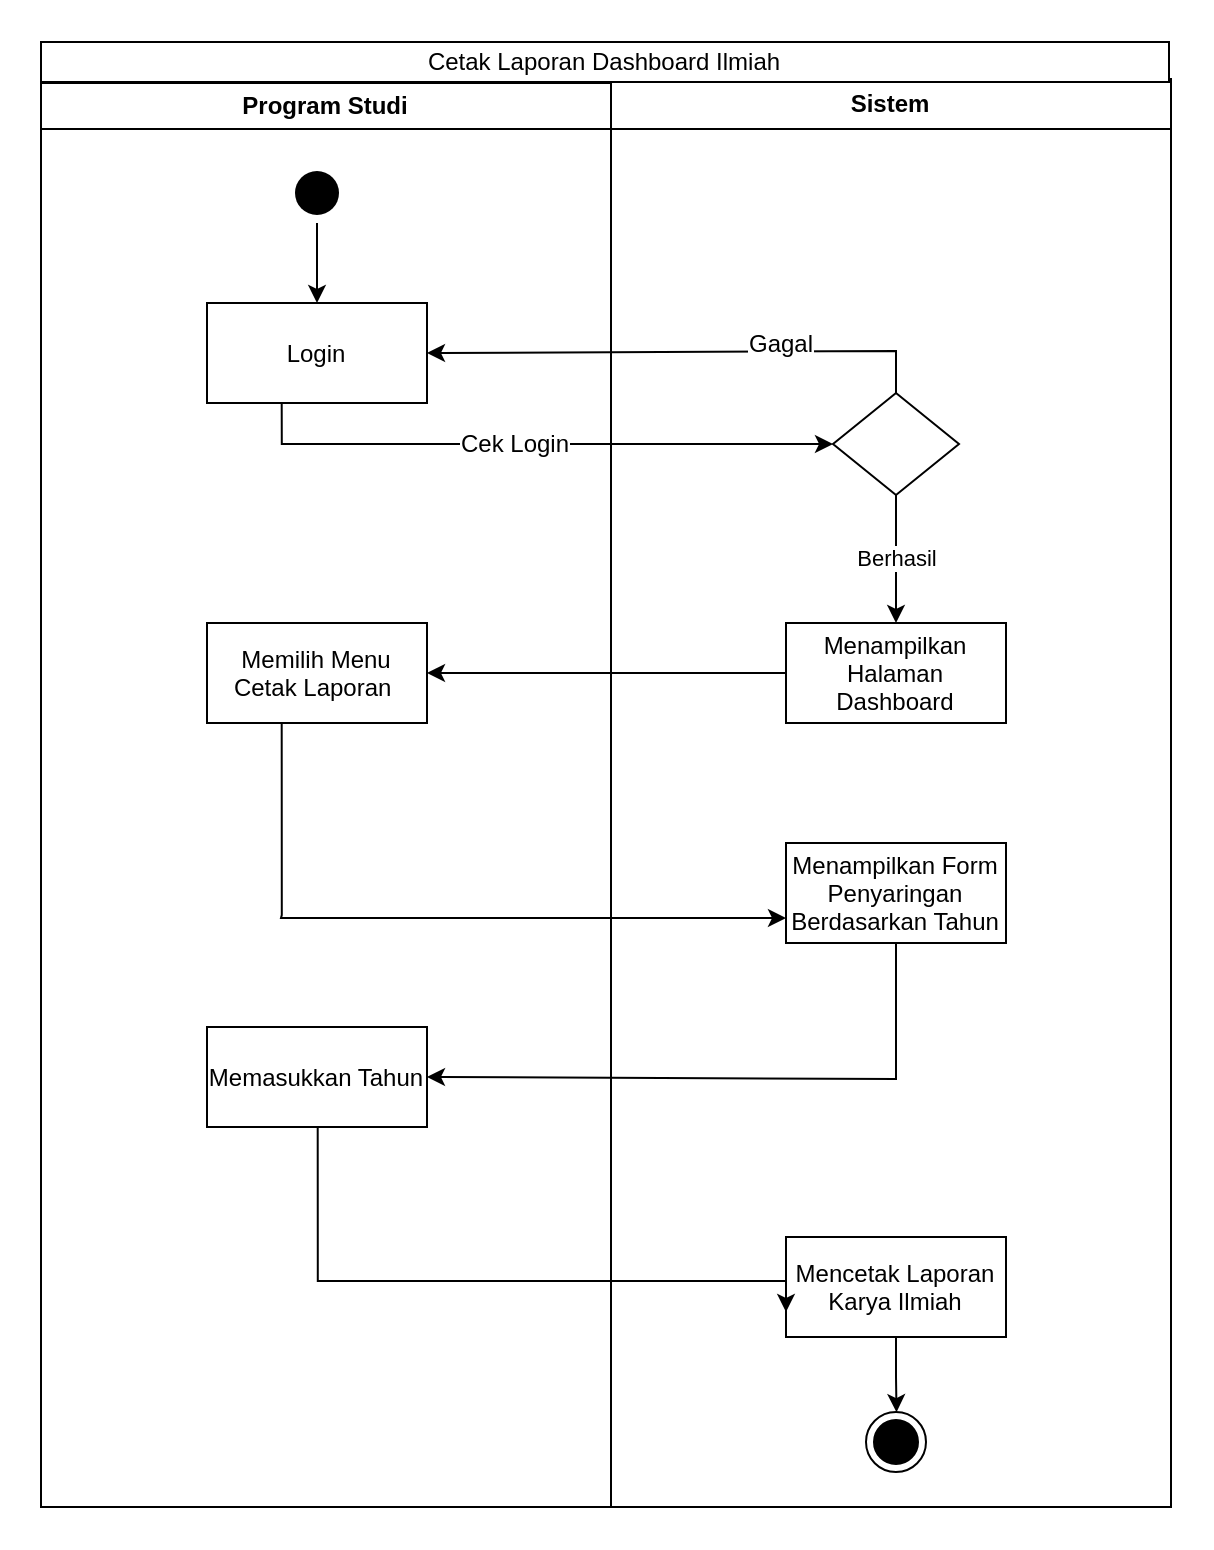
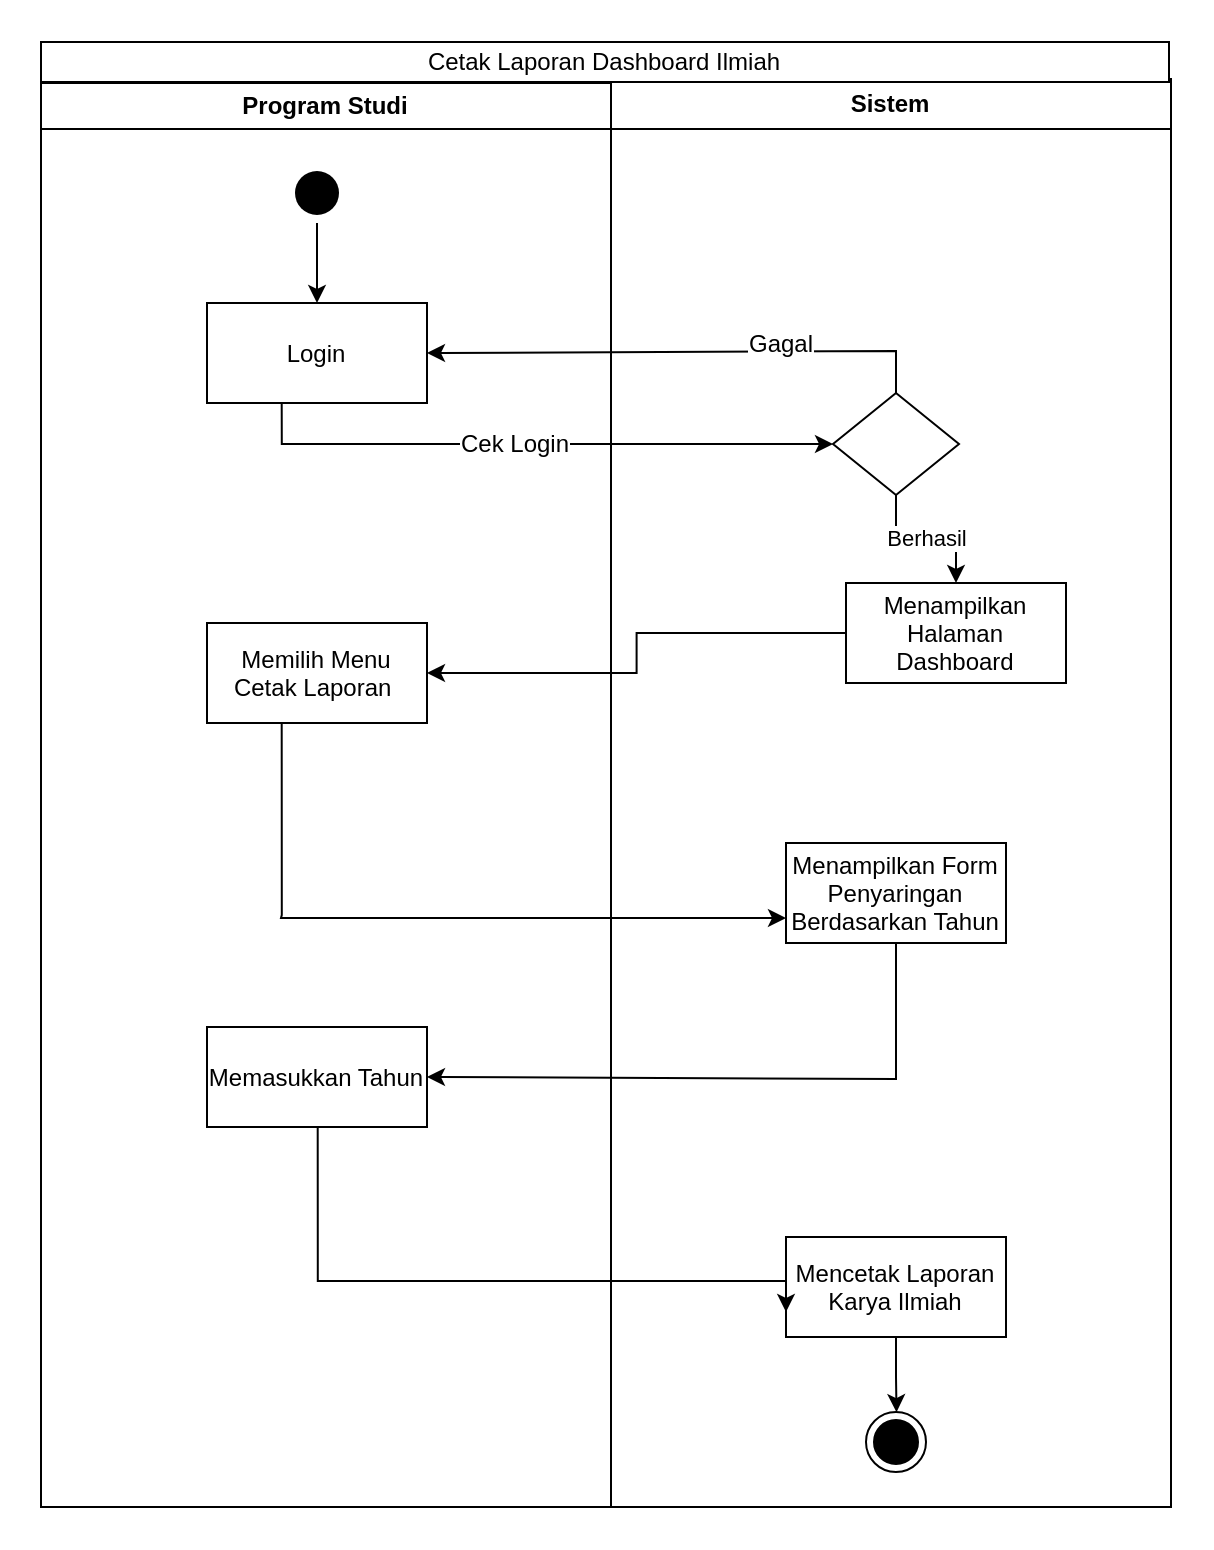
(896, 673) -> (956, 633)
